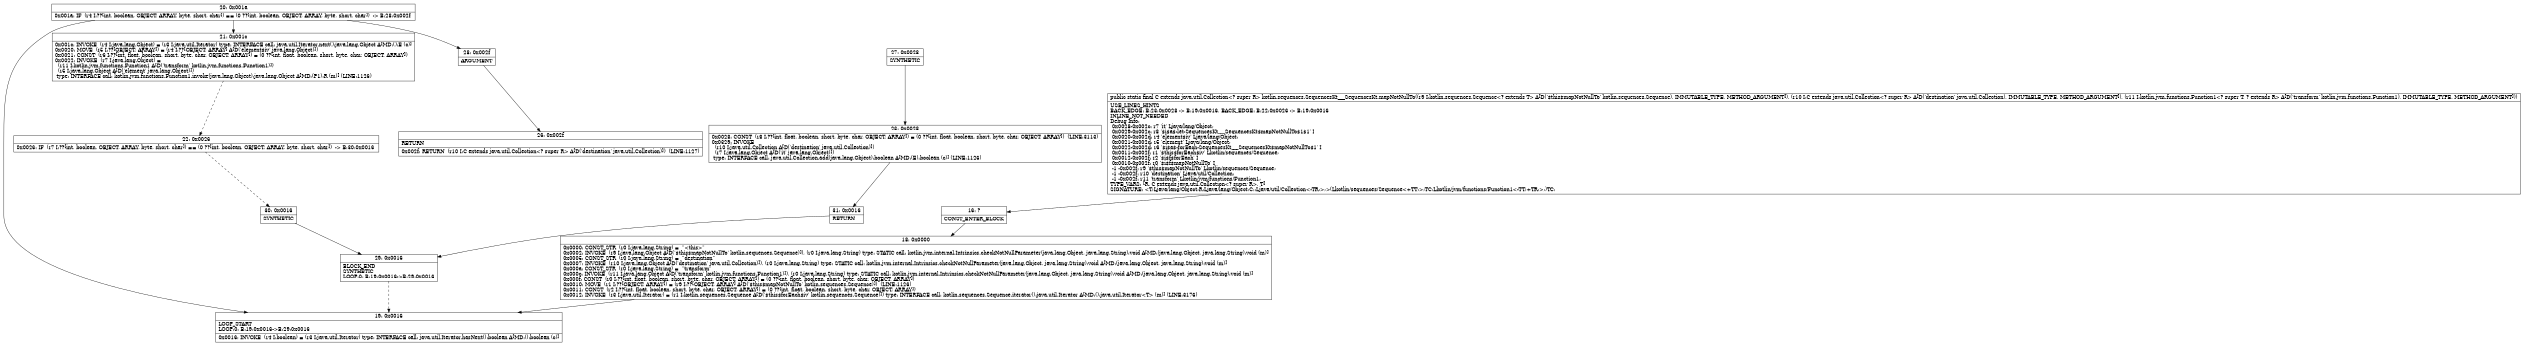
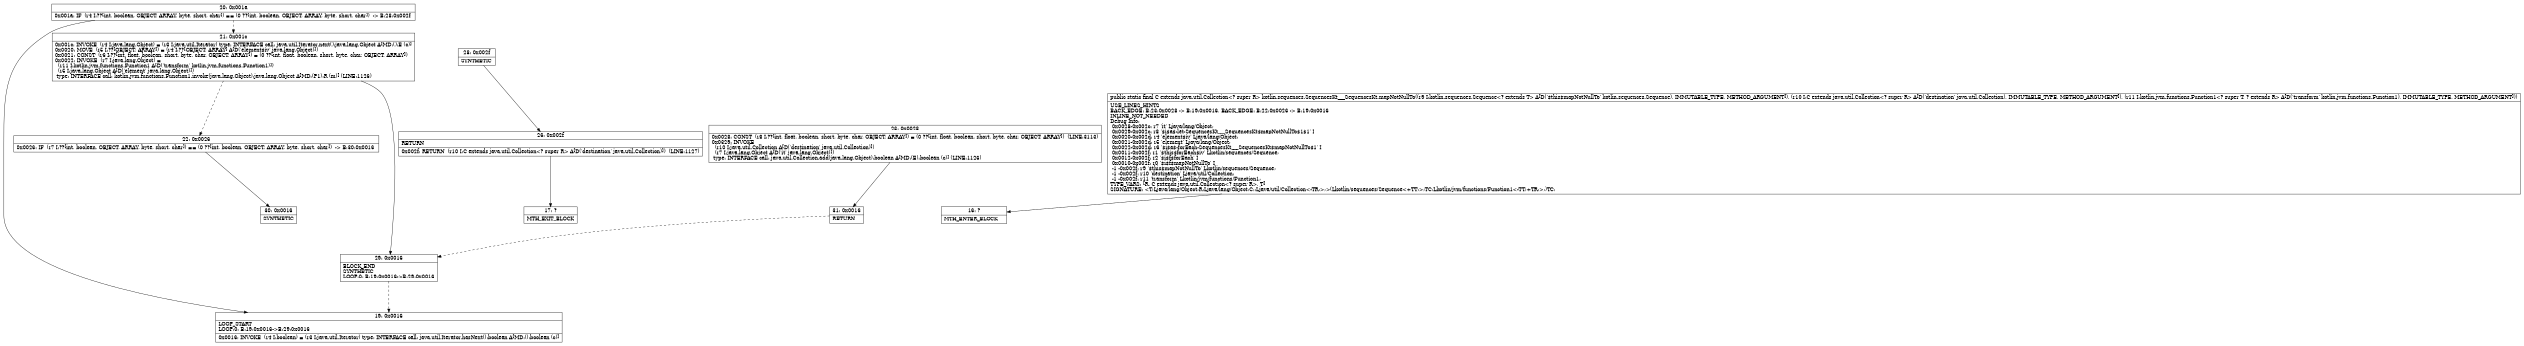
(233, 25) -> (233, 25)
(403, 30) -> none
(905, 57) -> none
(477, 61) -> (476, 61)
(236, 178) -> (236, 178)
none -> (551, 215)
(974, 219) -> (971, 219)
(634, 228) -> (634, 228)
(327, 238) -> (395, 159)
(916, 268) -> none
